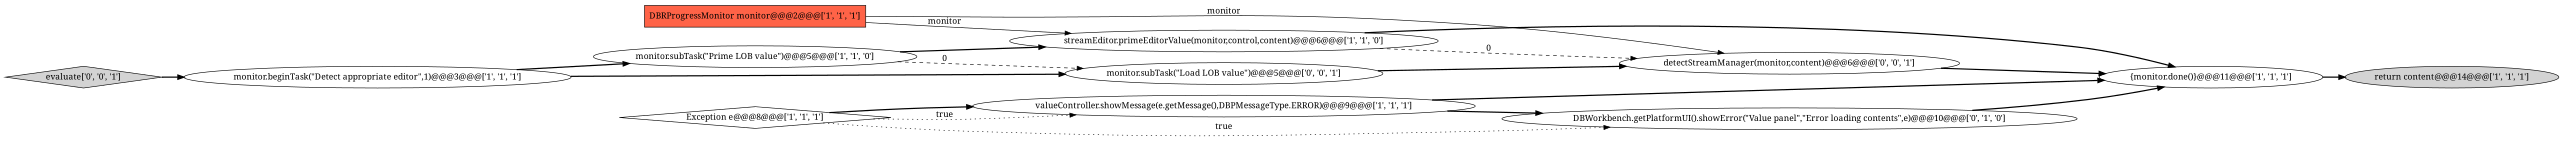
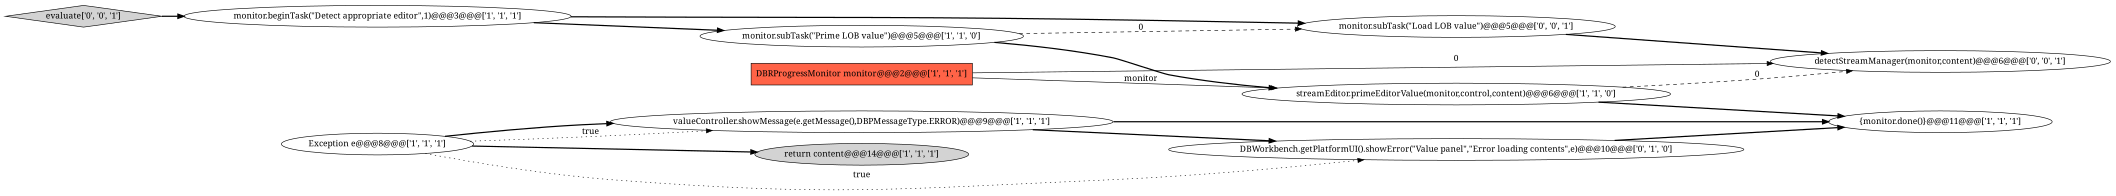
(1224, 11) -> (1456, 59)
(2020, 71) -> none
(2331, 77) -> (611, 149)
(755, 118) -> (378, 144)
